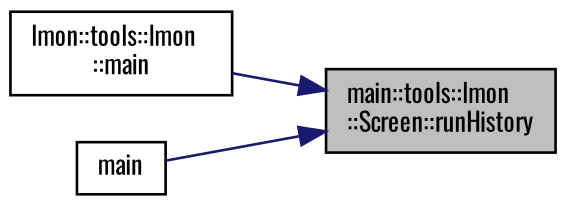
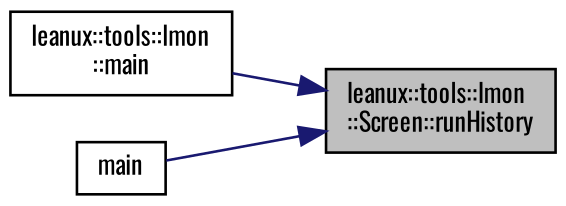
(121, 53) -> (121, 53)
(441, 111) -> (441, 111)
